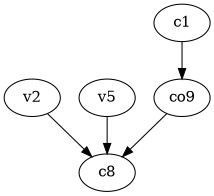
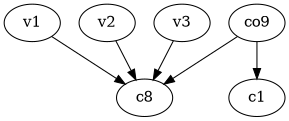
none -> (32, 23)
(182, 55) -> (257, 55)
(107, 98) -> (182, 23)
